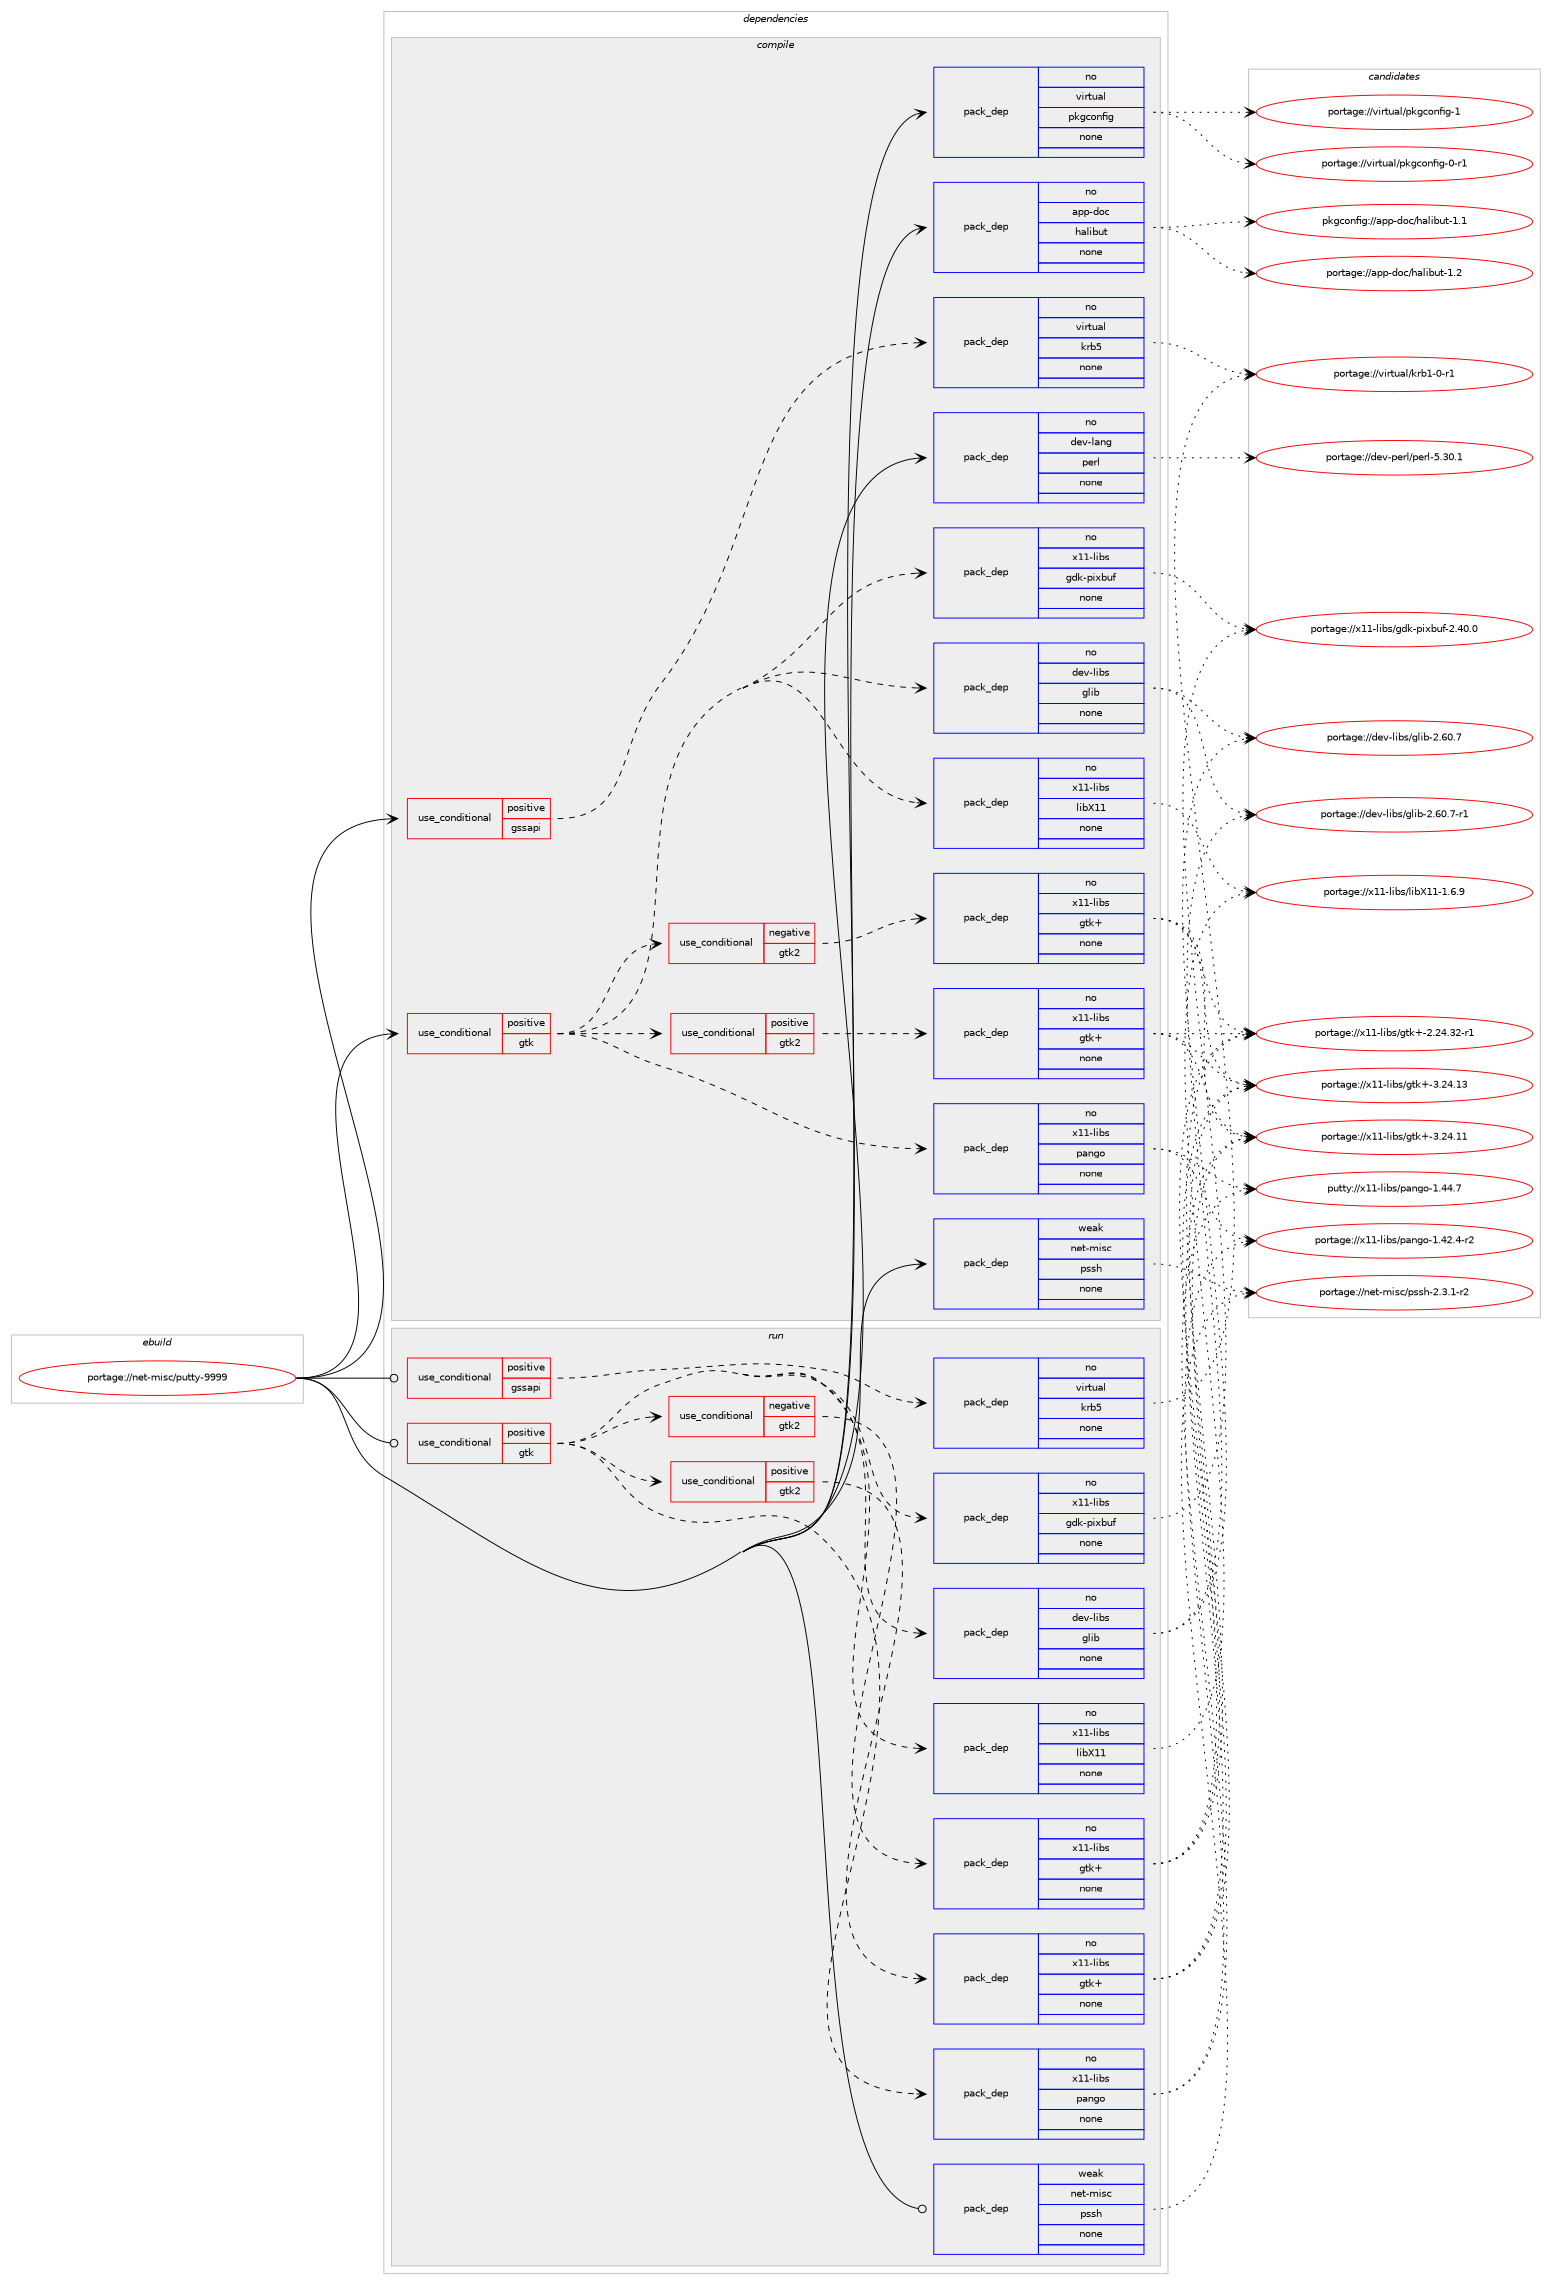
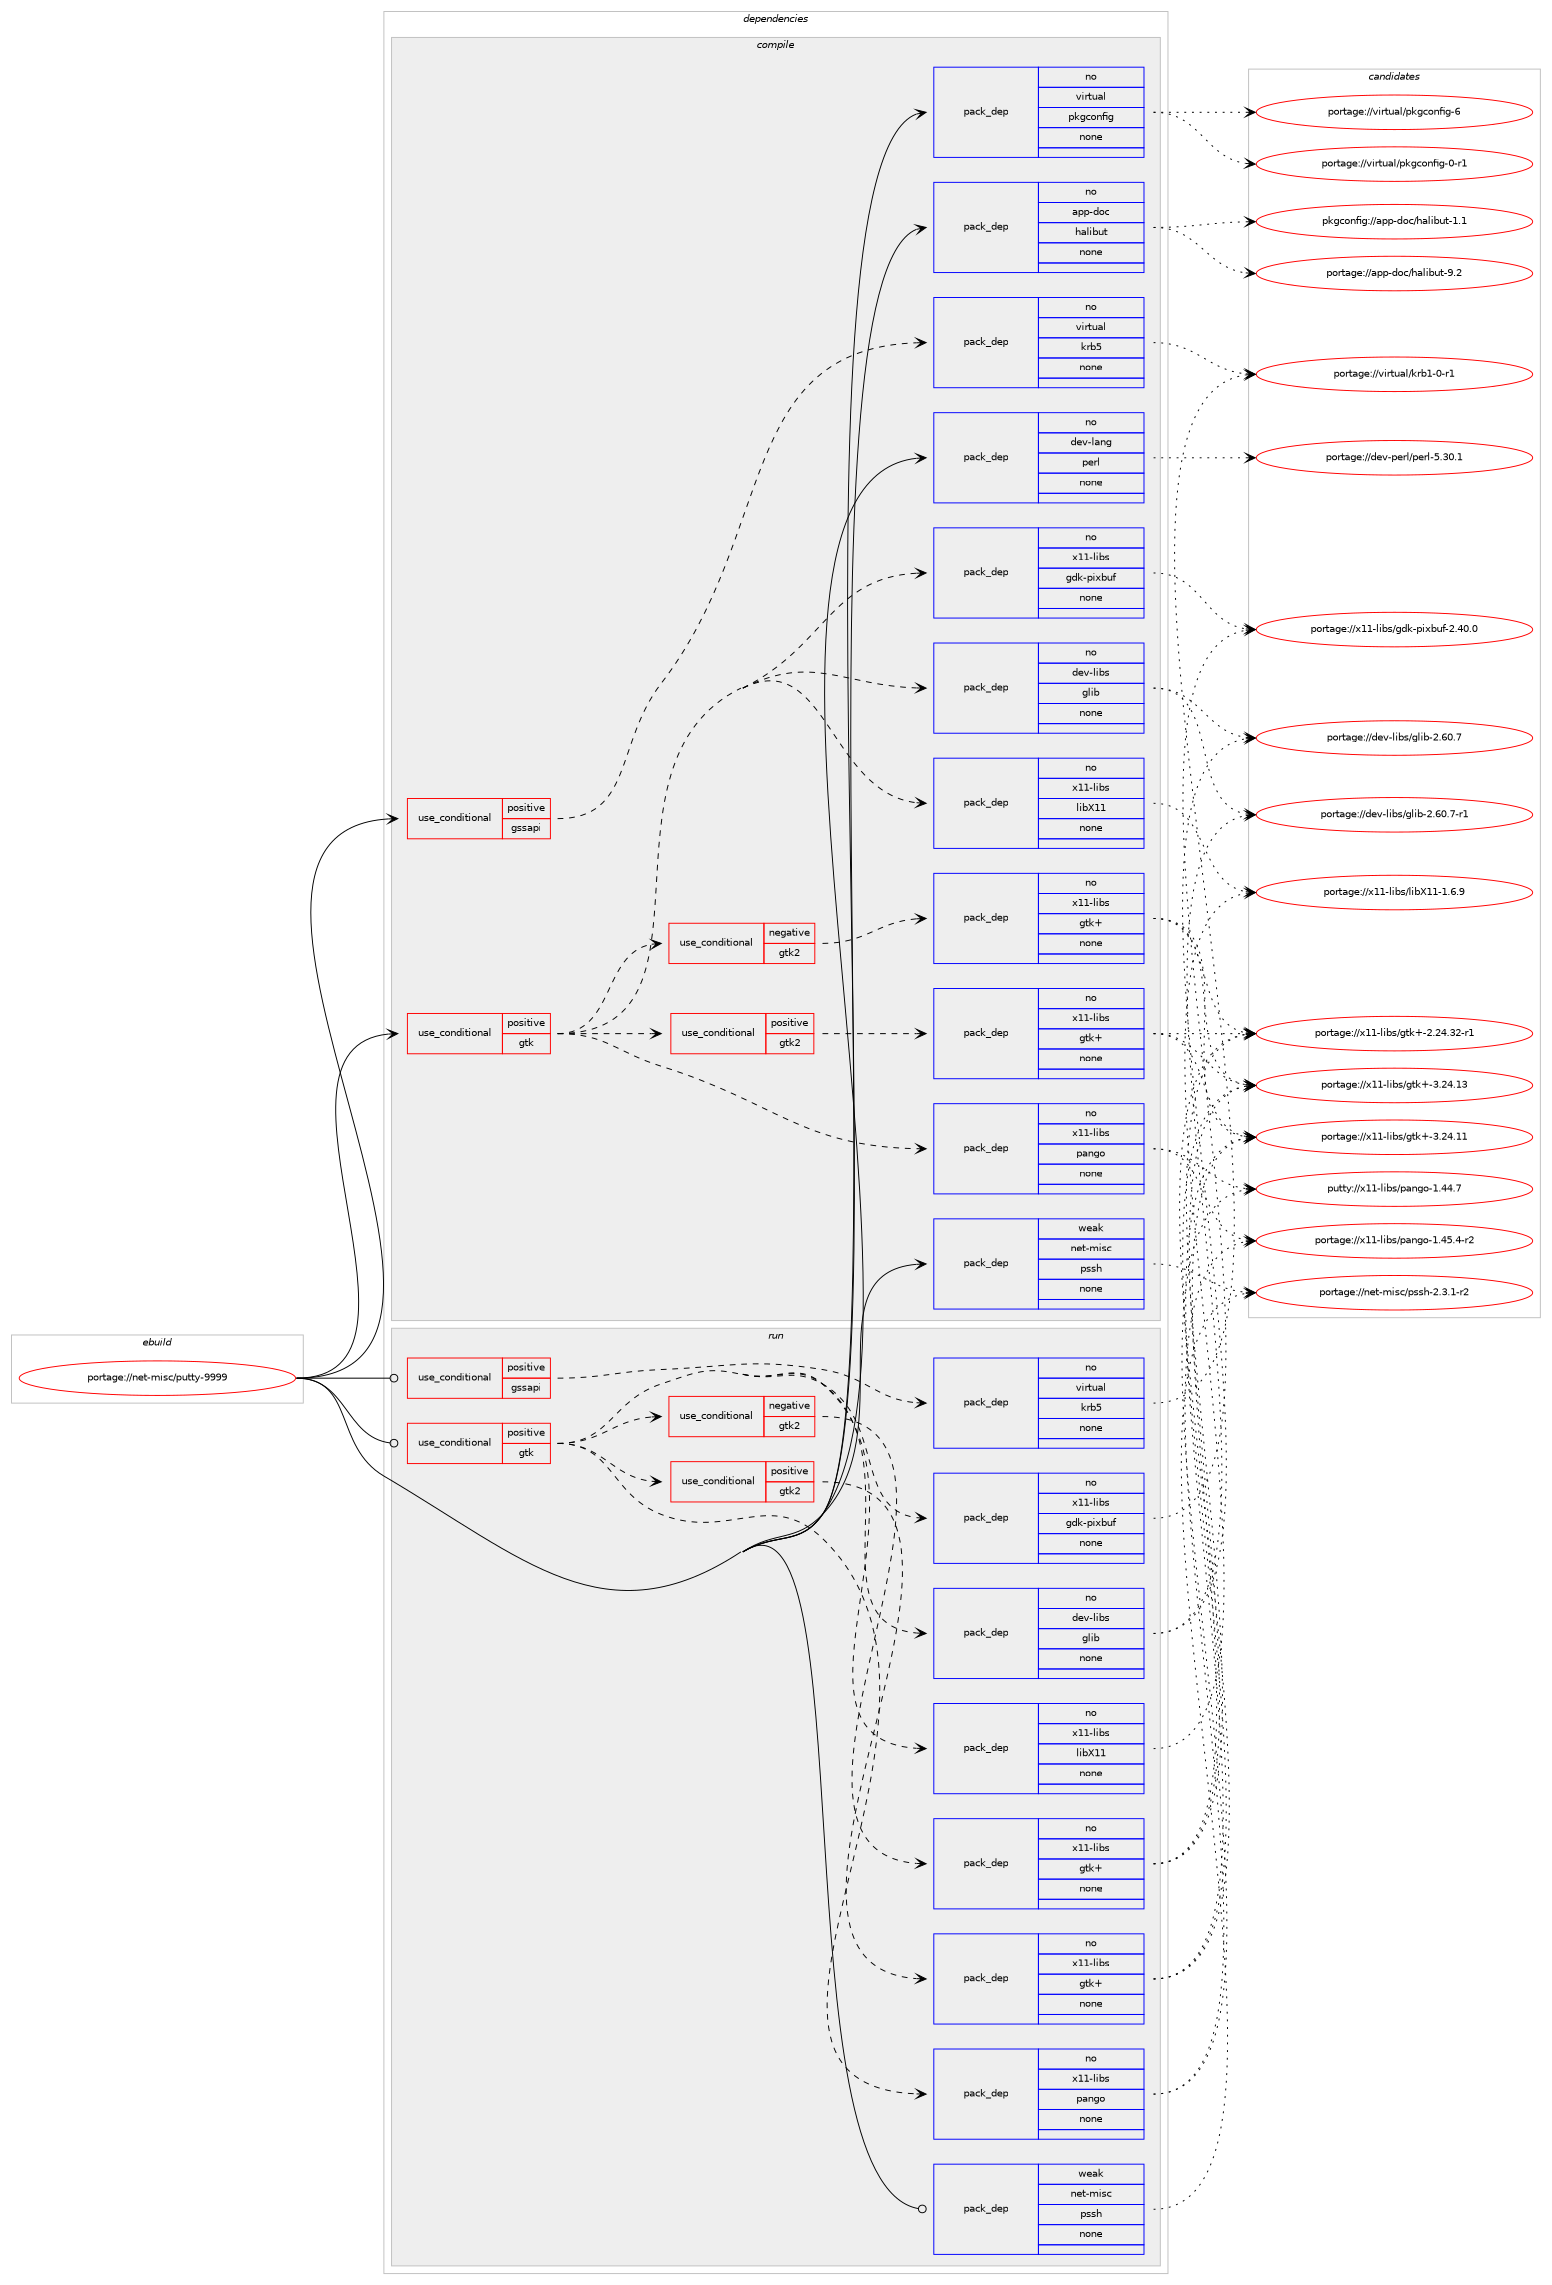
(1394, 112) -> (1394, 112)
(1394, 274) -> (1394, 274)
(1394, 1241) -> (1394, 1241)
